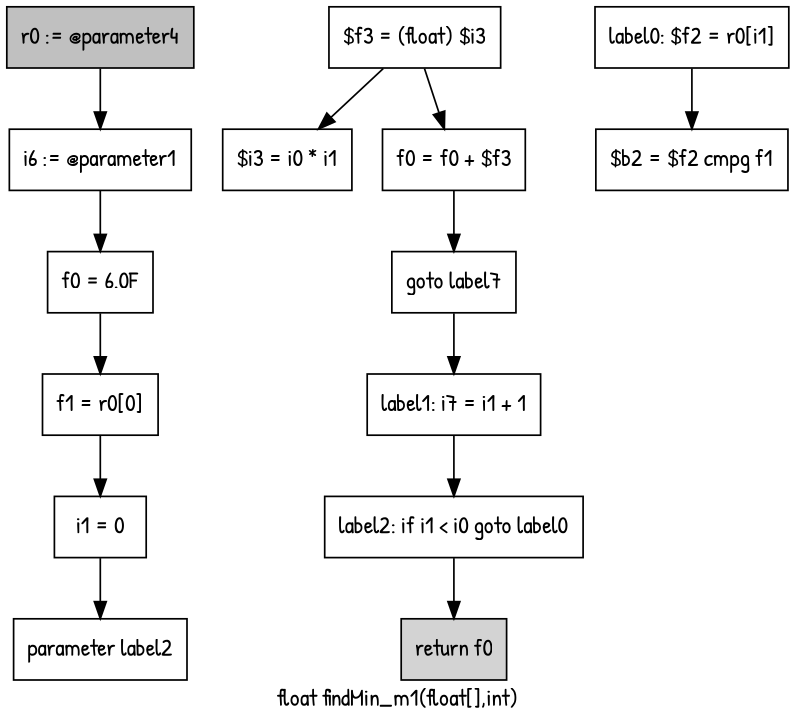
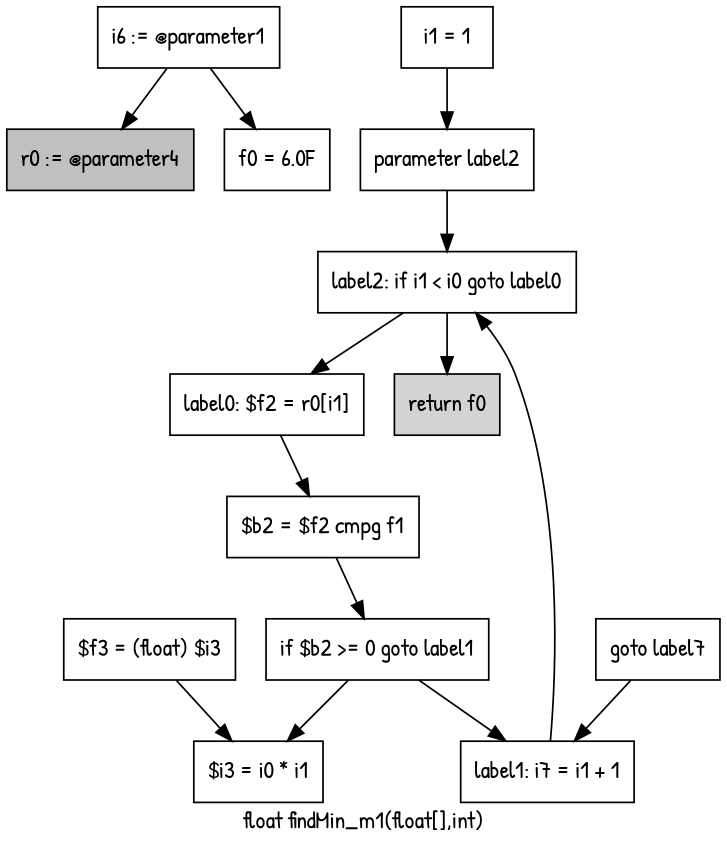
(100, 90) -> (149, 92)
(454, 160) -> none
none -> (447, 213)
none -> (364, 339)
(100, 405) -> none
(100, 527) -> (447, 37)
none -> (377, 649)
